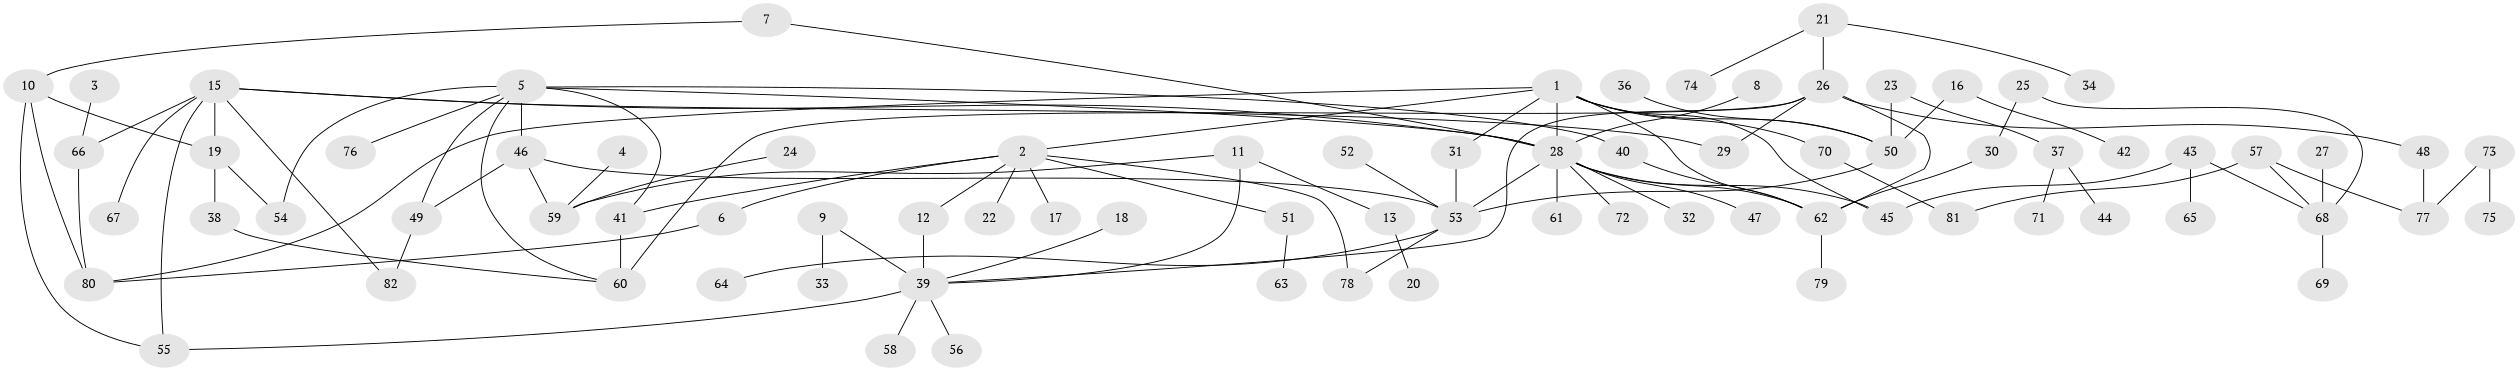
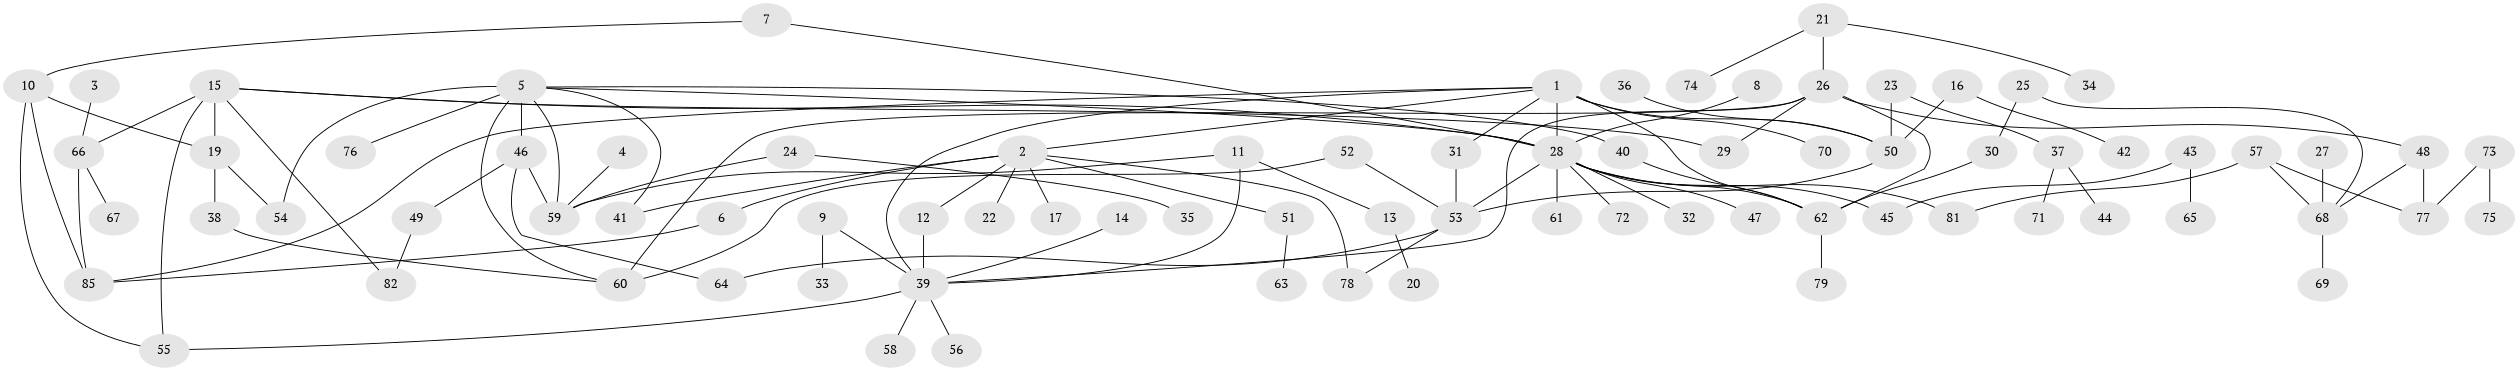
(1762, 139) -> (1068, 119)
(147, 142) -> (96, 185)
(453, 142) -> (557, 148)
(1059, 178) -> (582, 251)
(1883, 182) -> (1819, 185)
(2257, 185) -> (2373, 186)
(1122, 218) -> (1122, 218)
none -> (1188, 218)
(621, 252) -> (1061, 175)
(89, 285) -> (89, 285)
